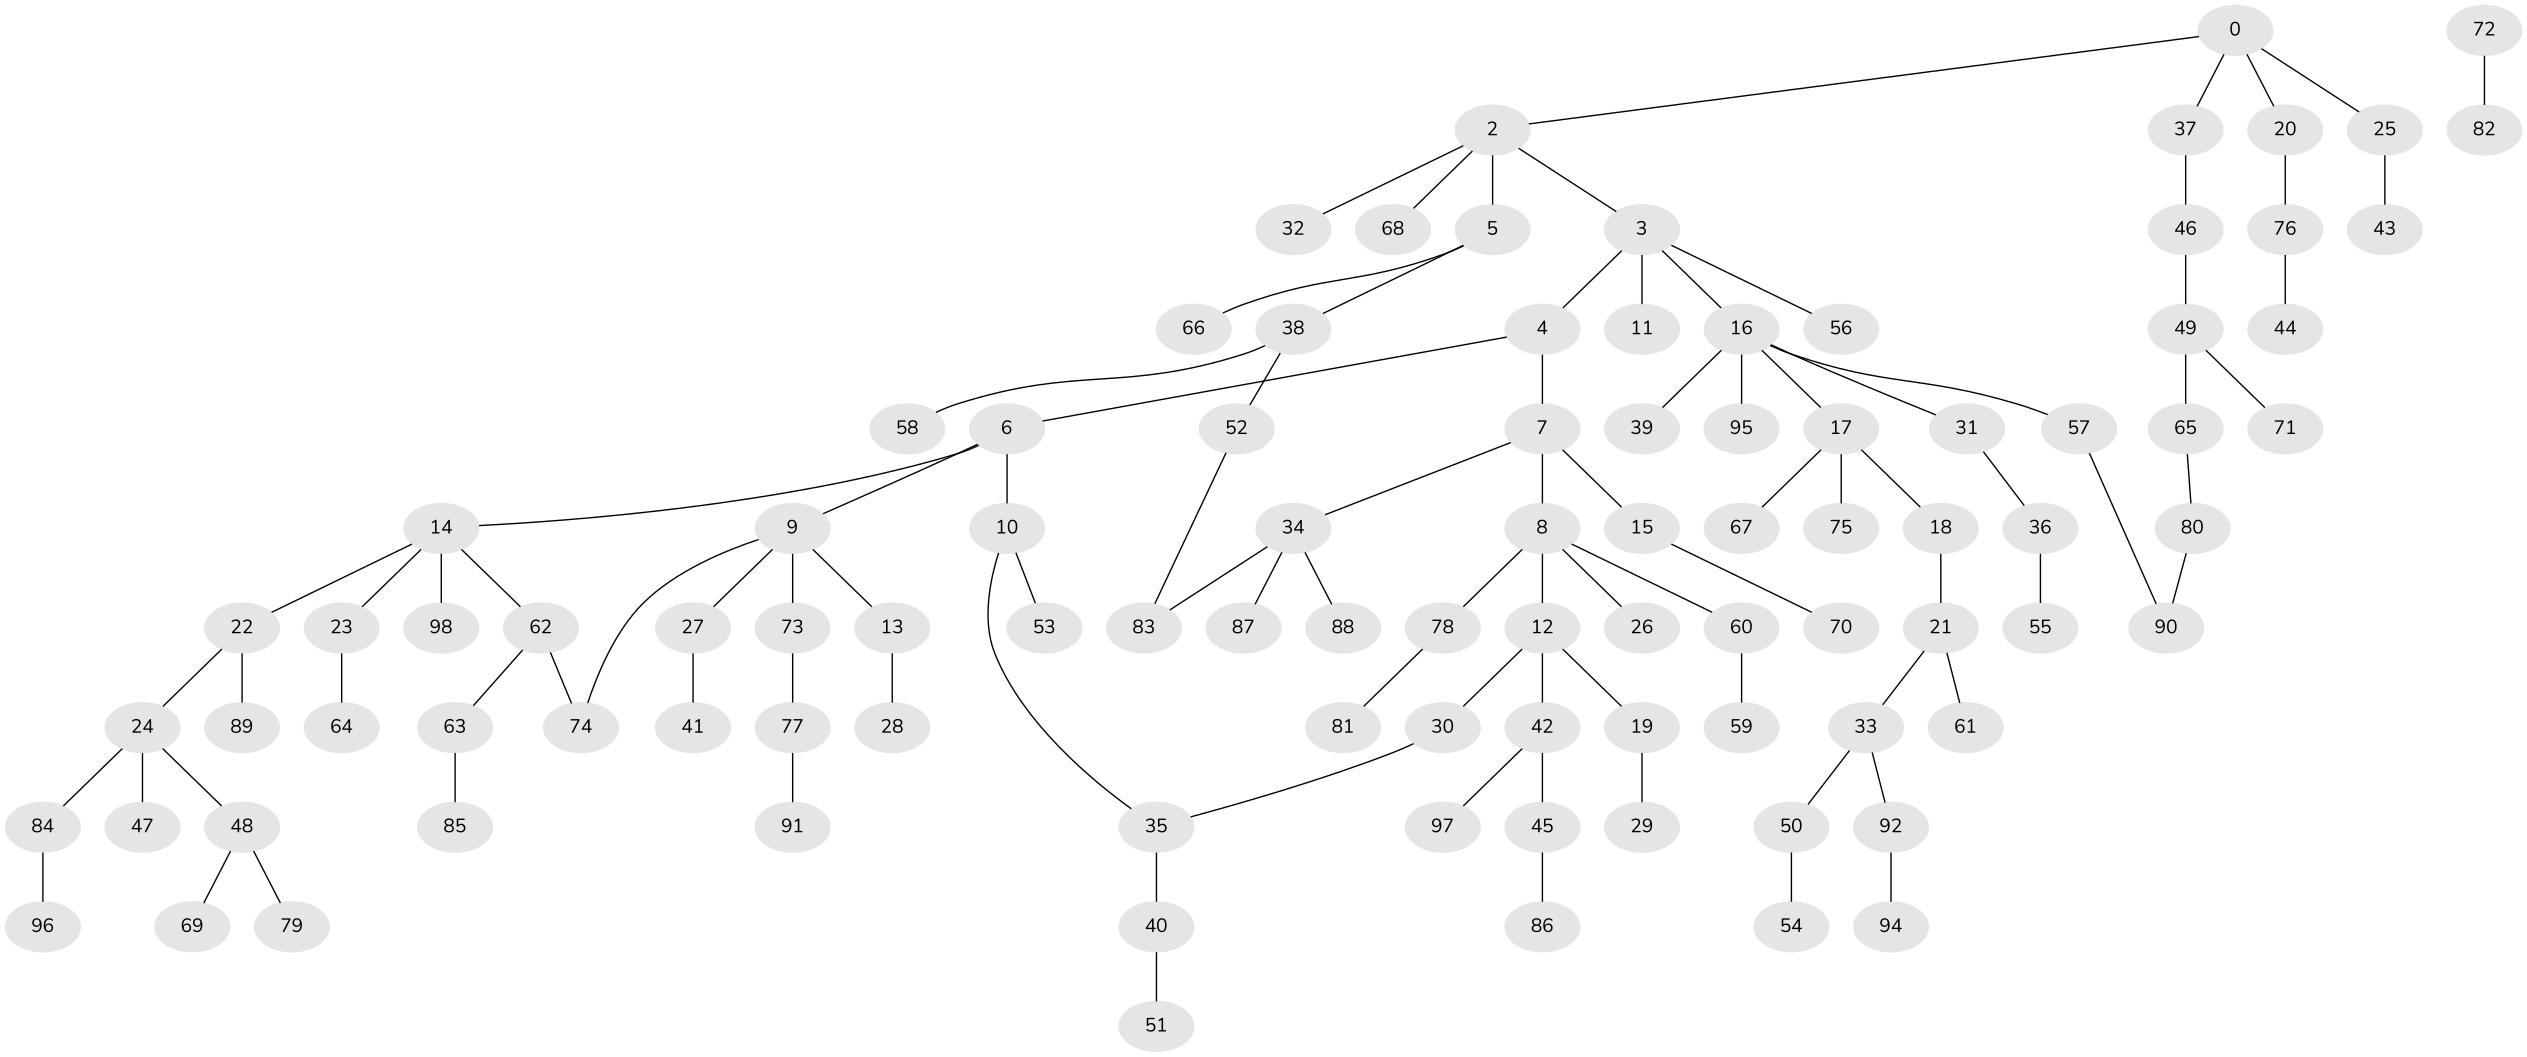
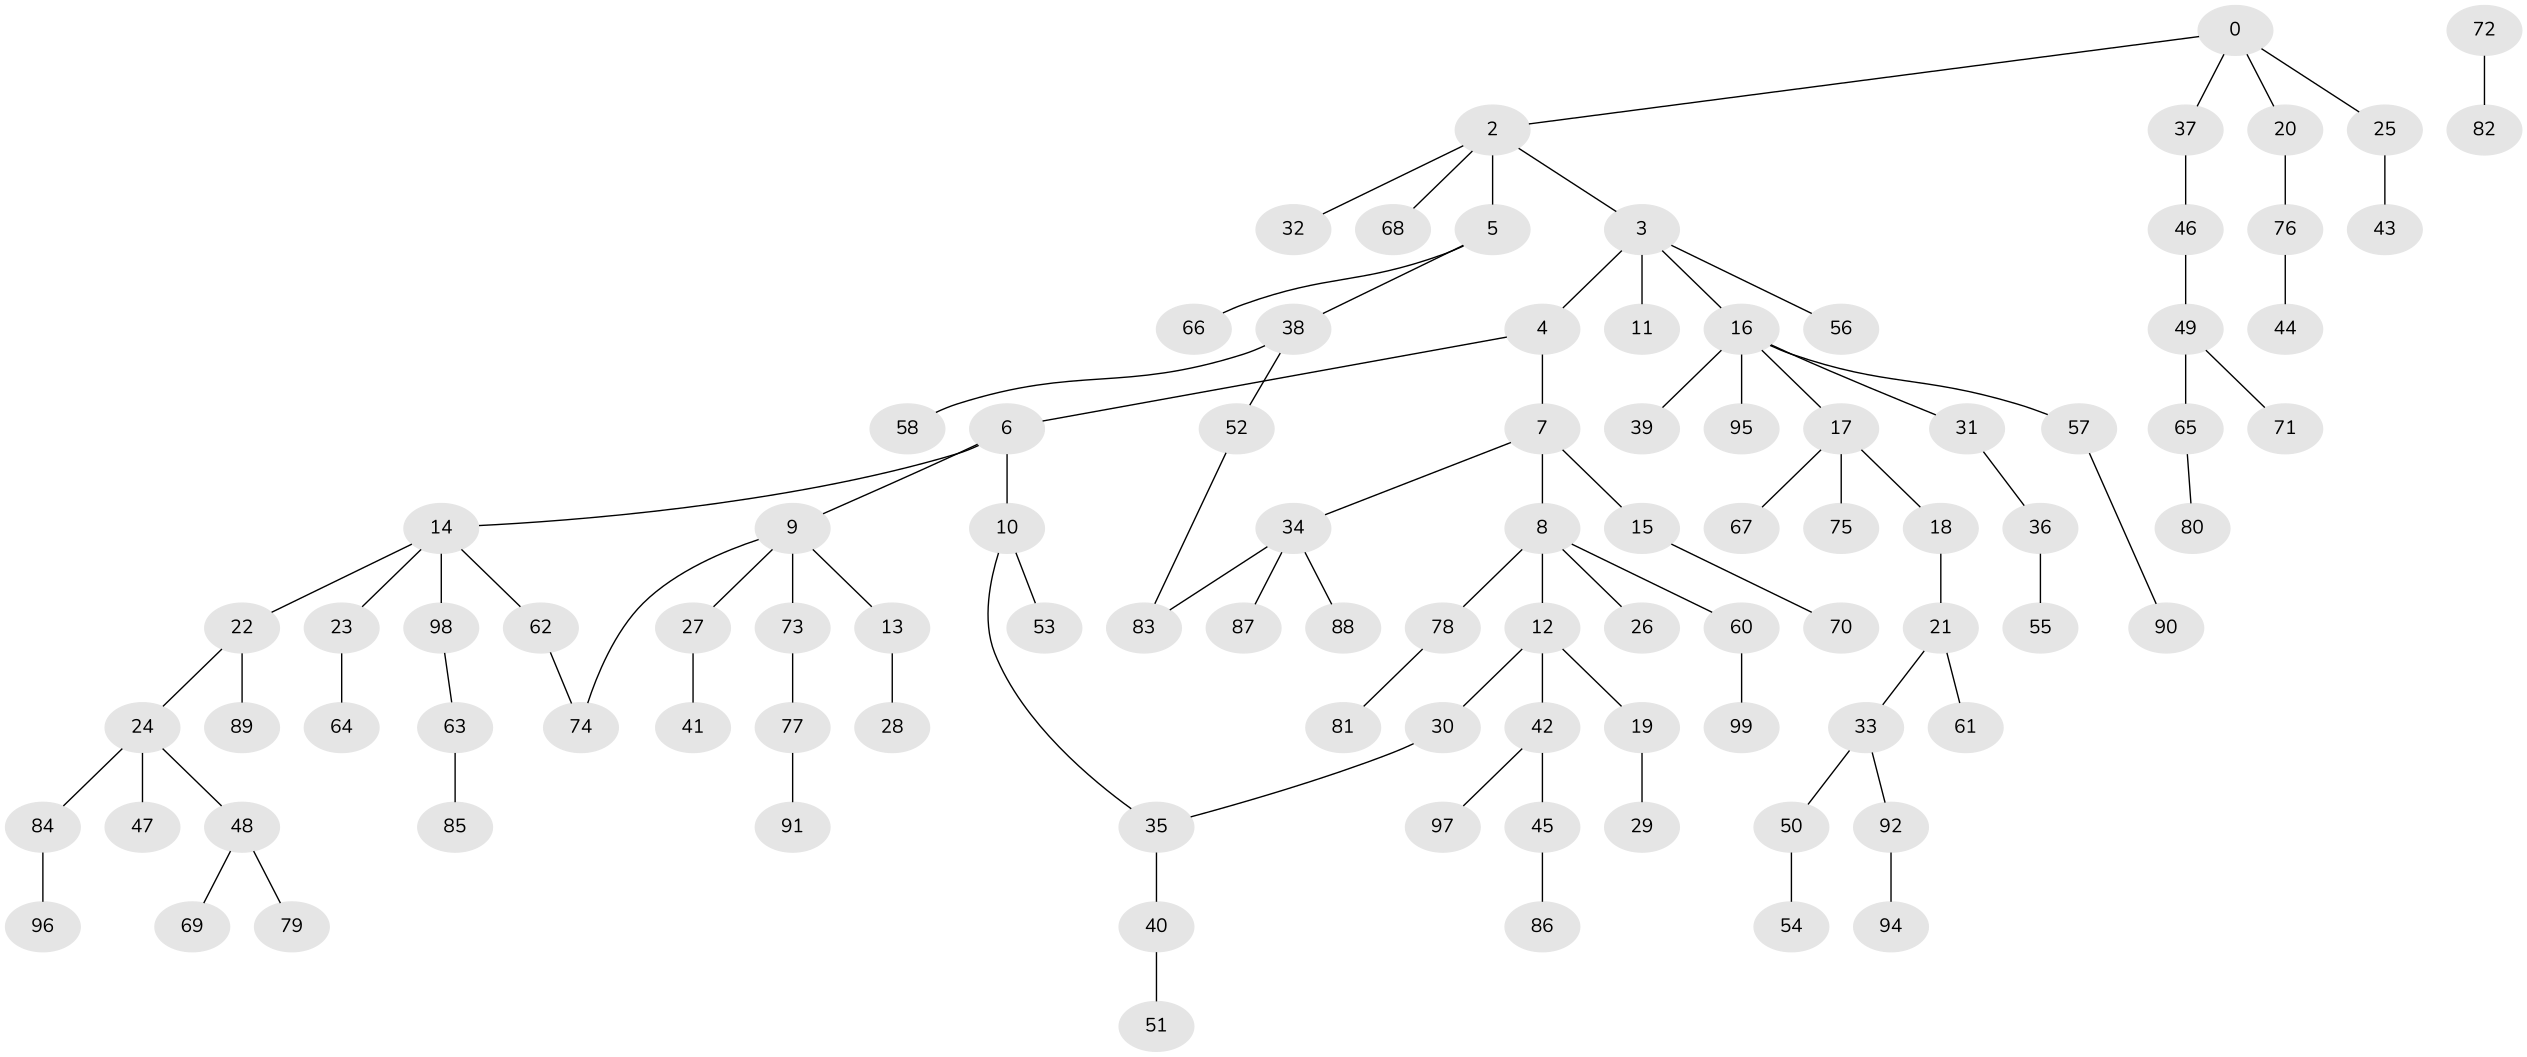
(2179, 578) -> none
(498, 678) -> (448, 678)
(1742, 728) -> (1742, 728)
